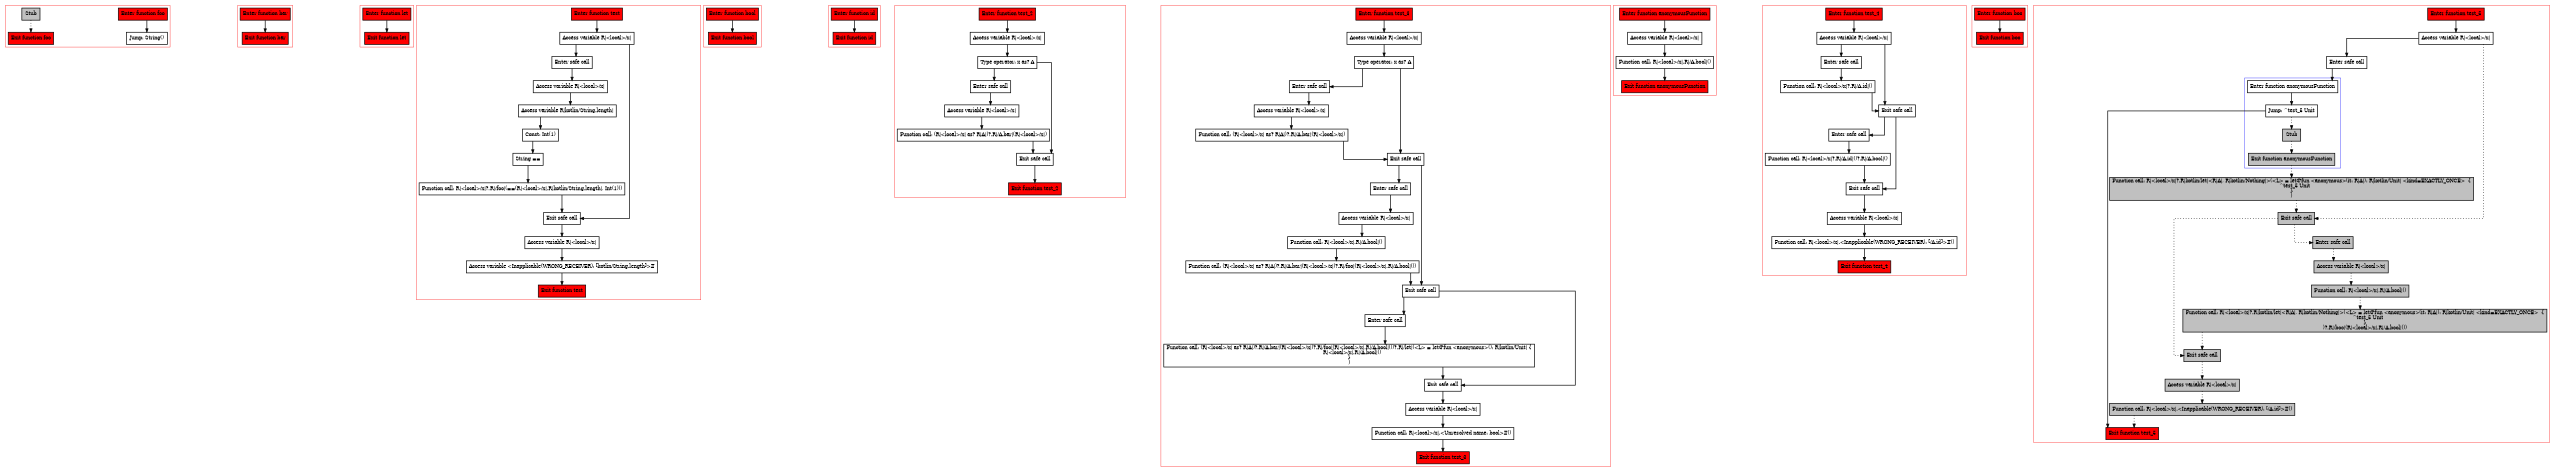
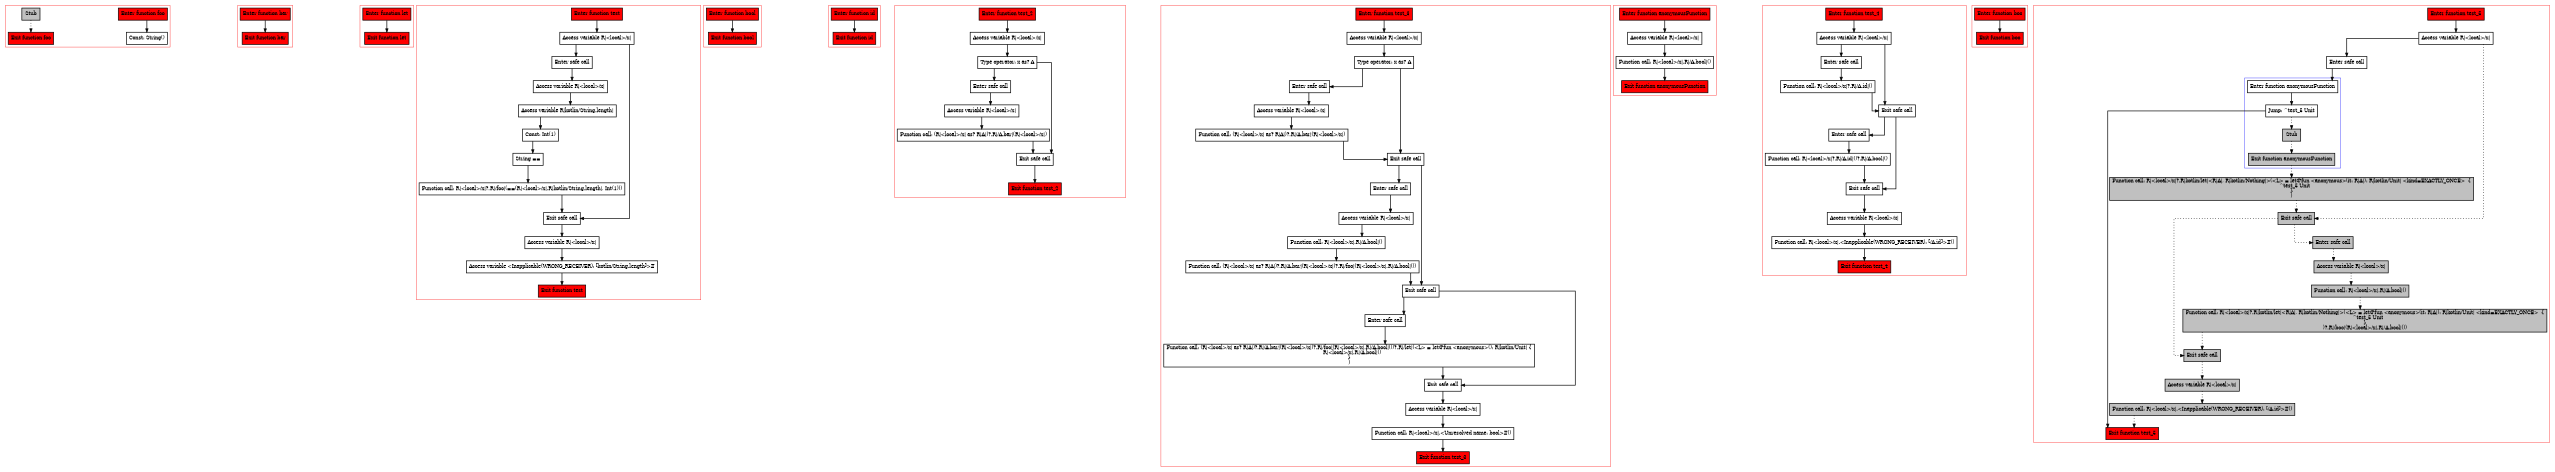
(147, 38) -> (147, 38)
